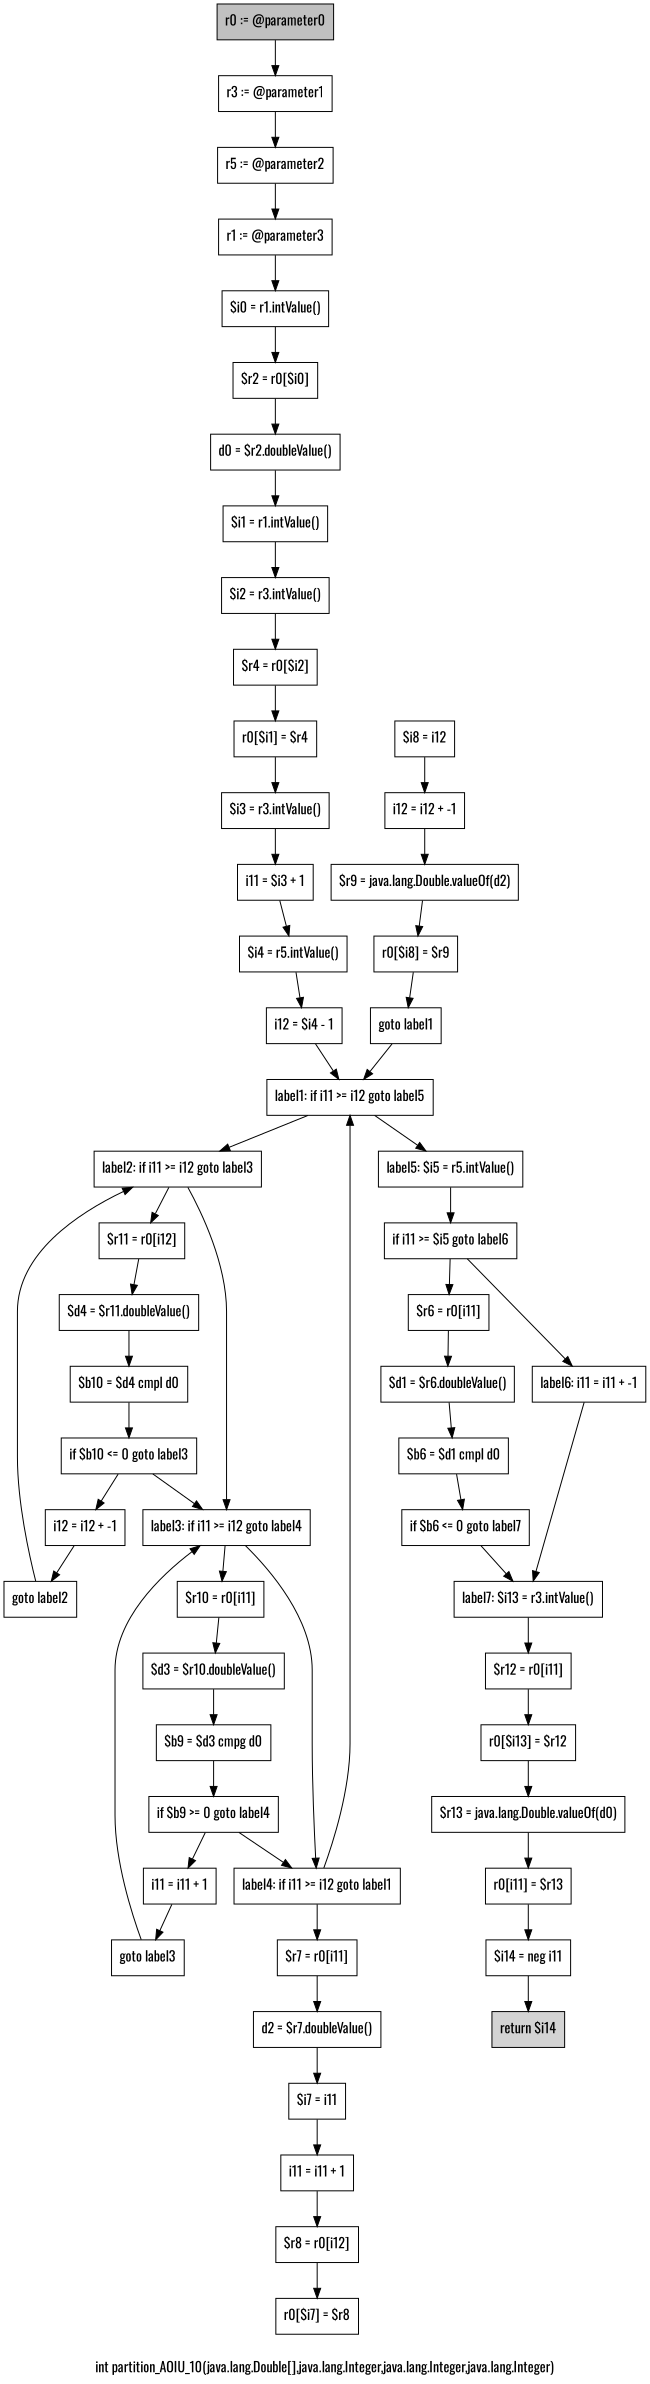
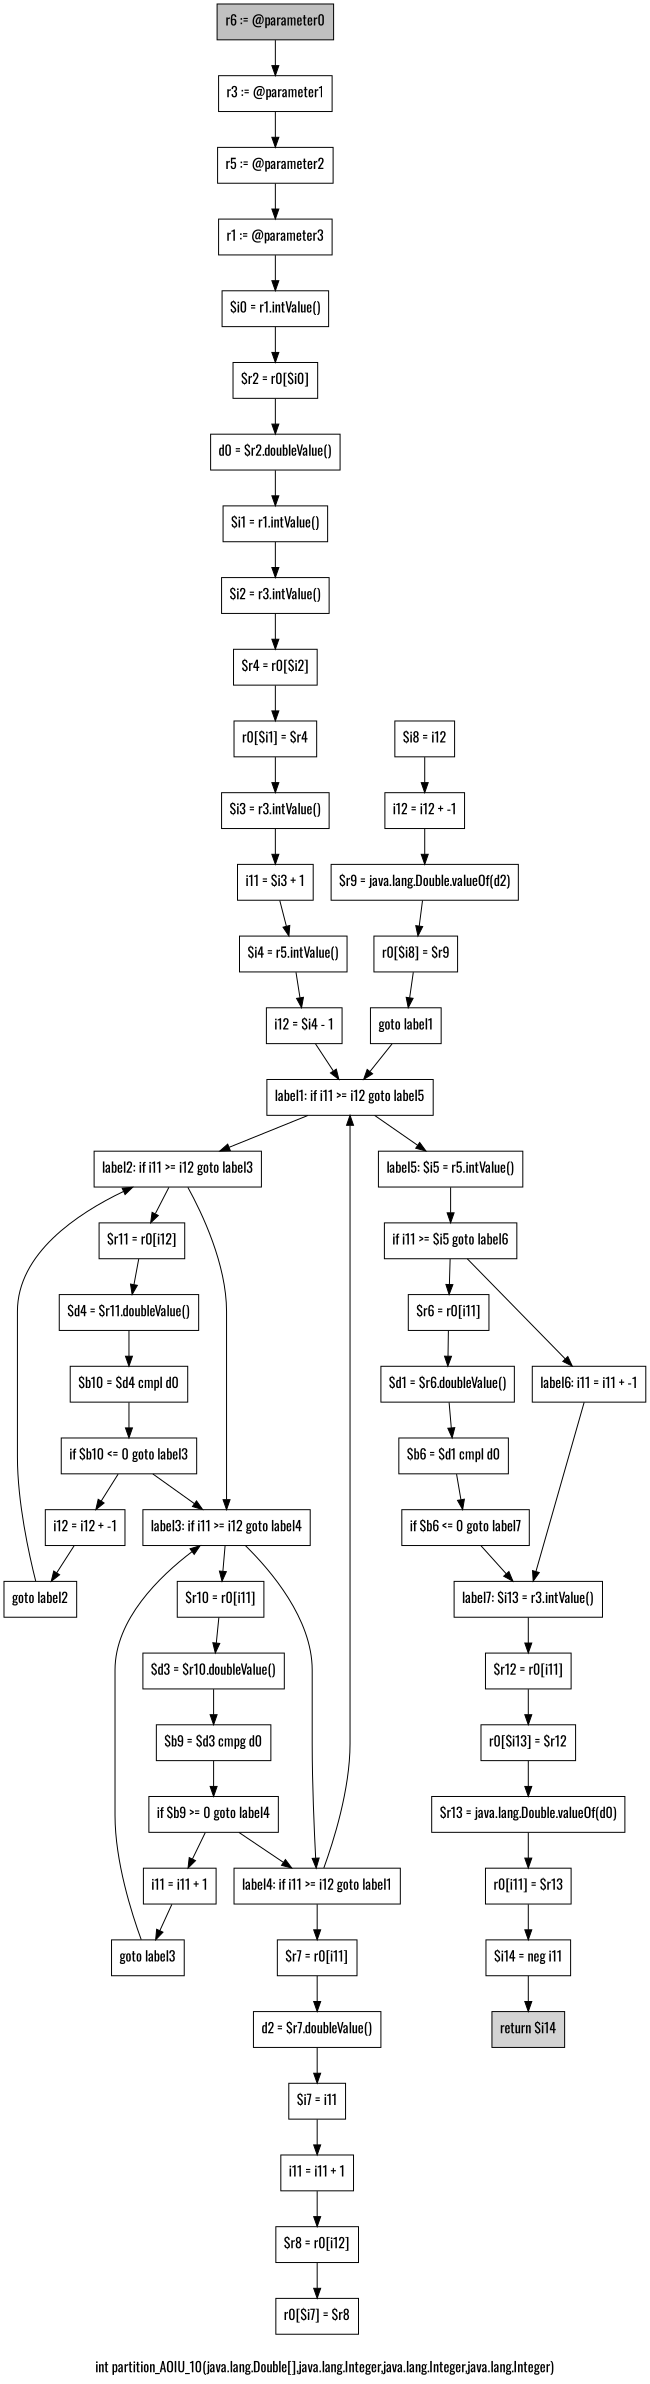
(275, 22) -> (275, 22)
